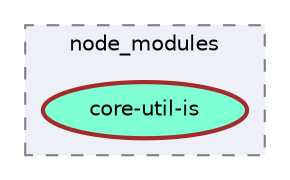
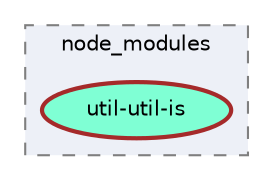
(145, 110) -> (137, 110)
